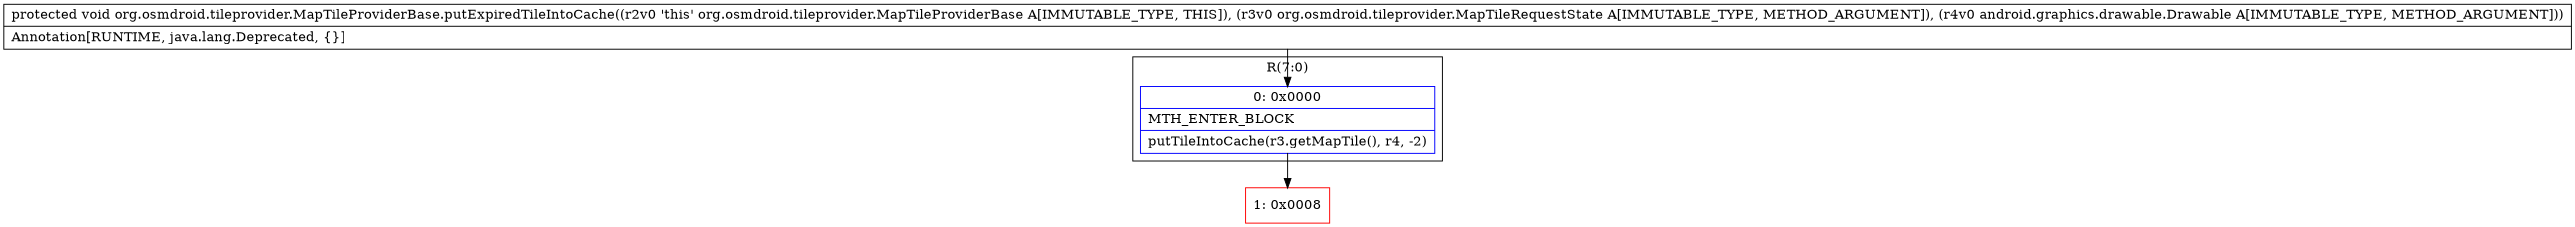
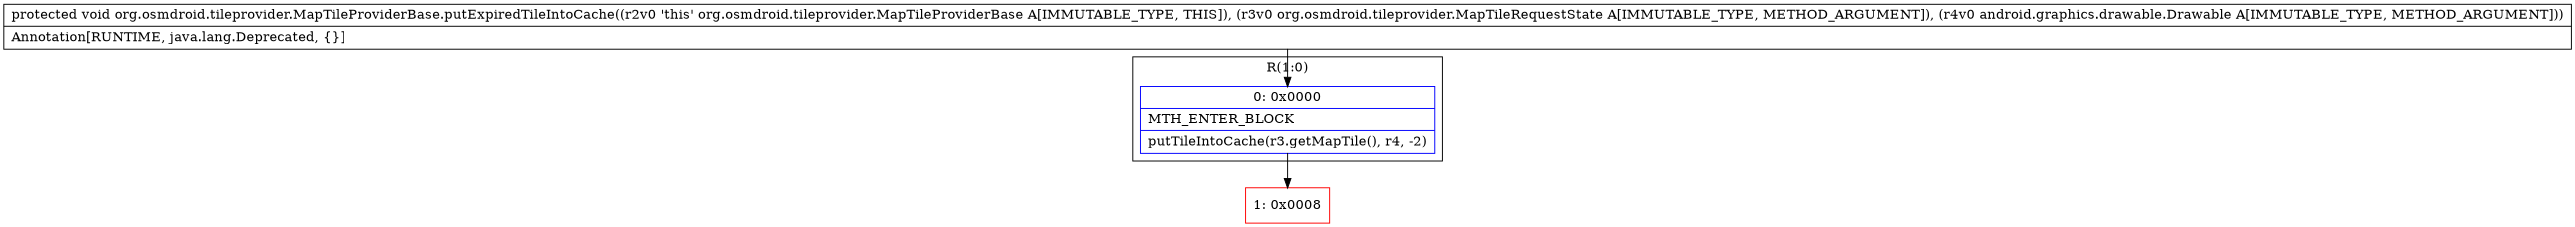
(1288, 68) -> (1288, 68)
